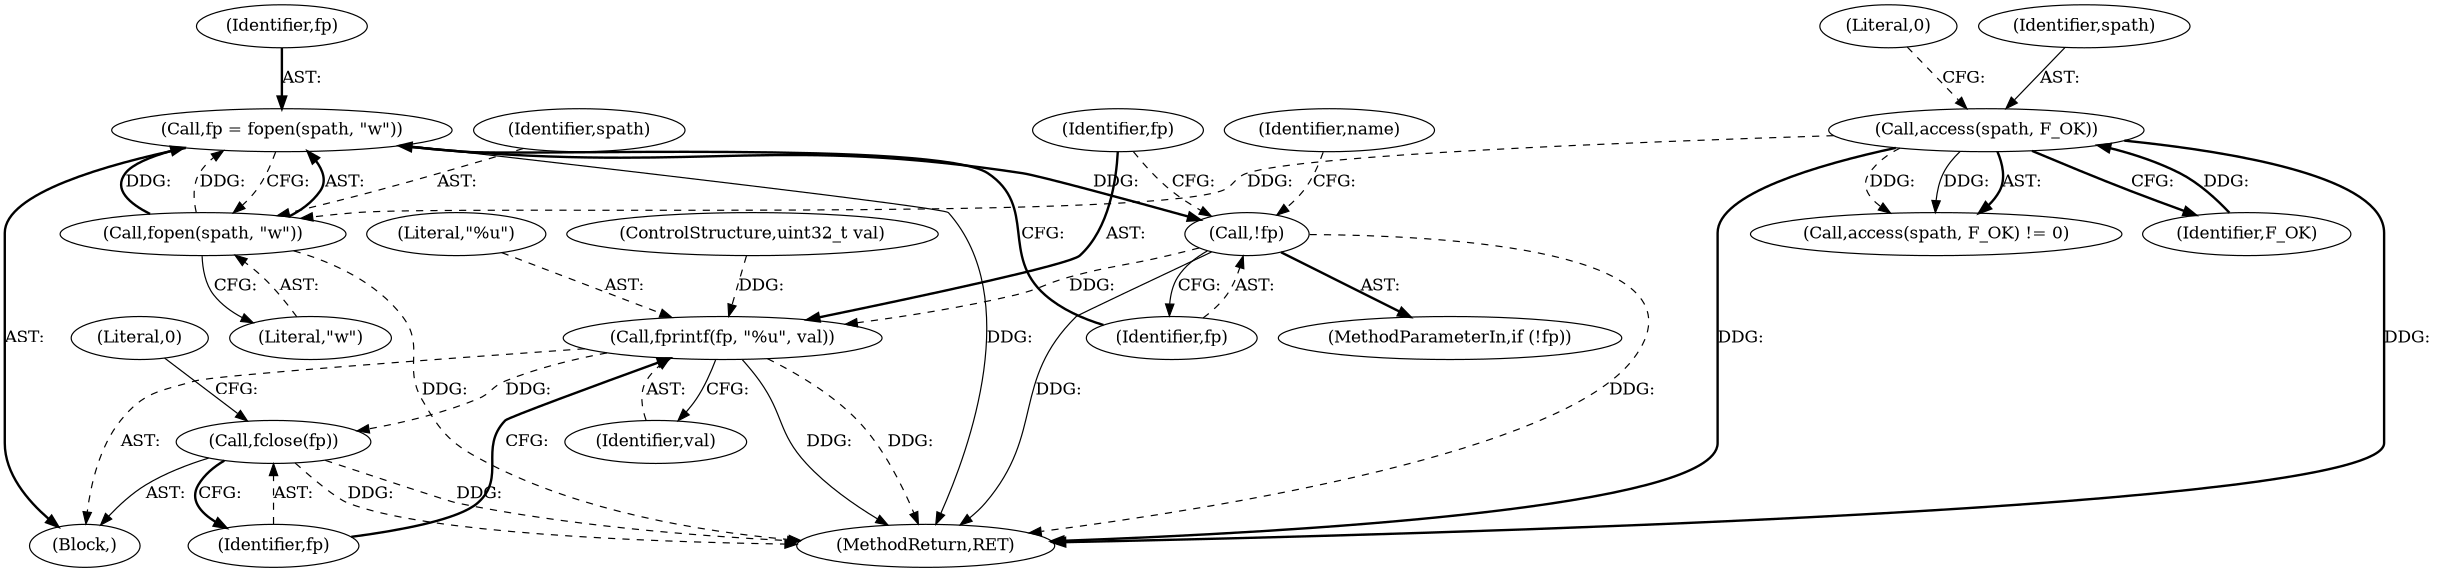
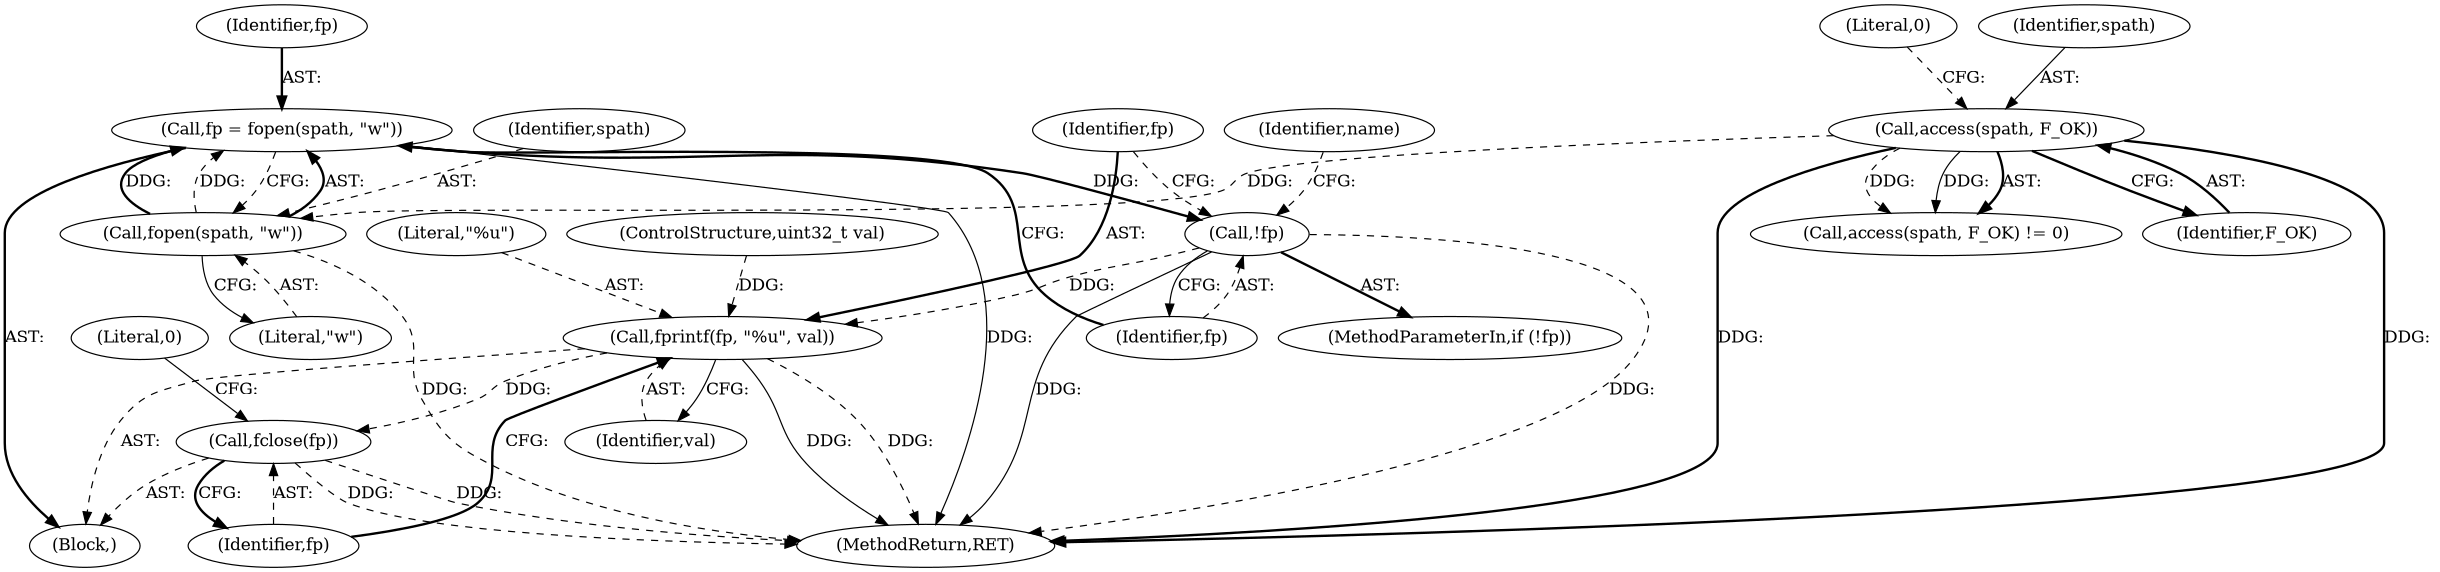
(2229, 182) -> (2229, 182)
(154, 480) -> (154, 480)
